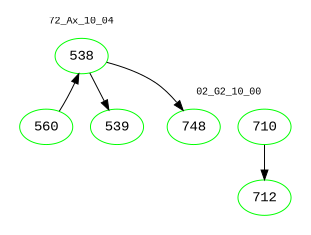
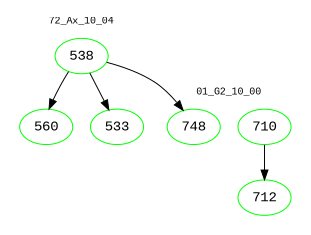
(229, 92) -> (229, 92)
(67, 97) -> (60, 86)
(117, 127) -> (117, 127)
